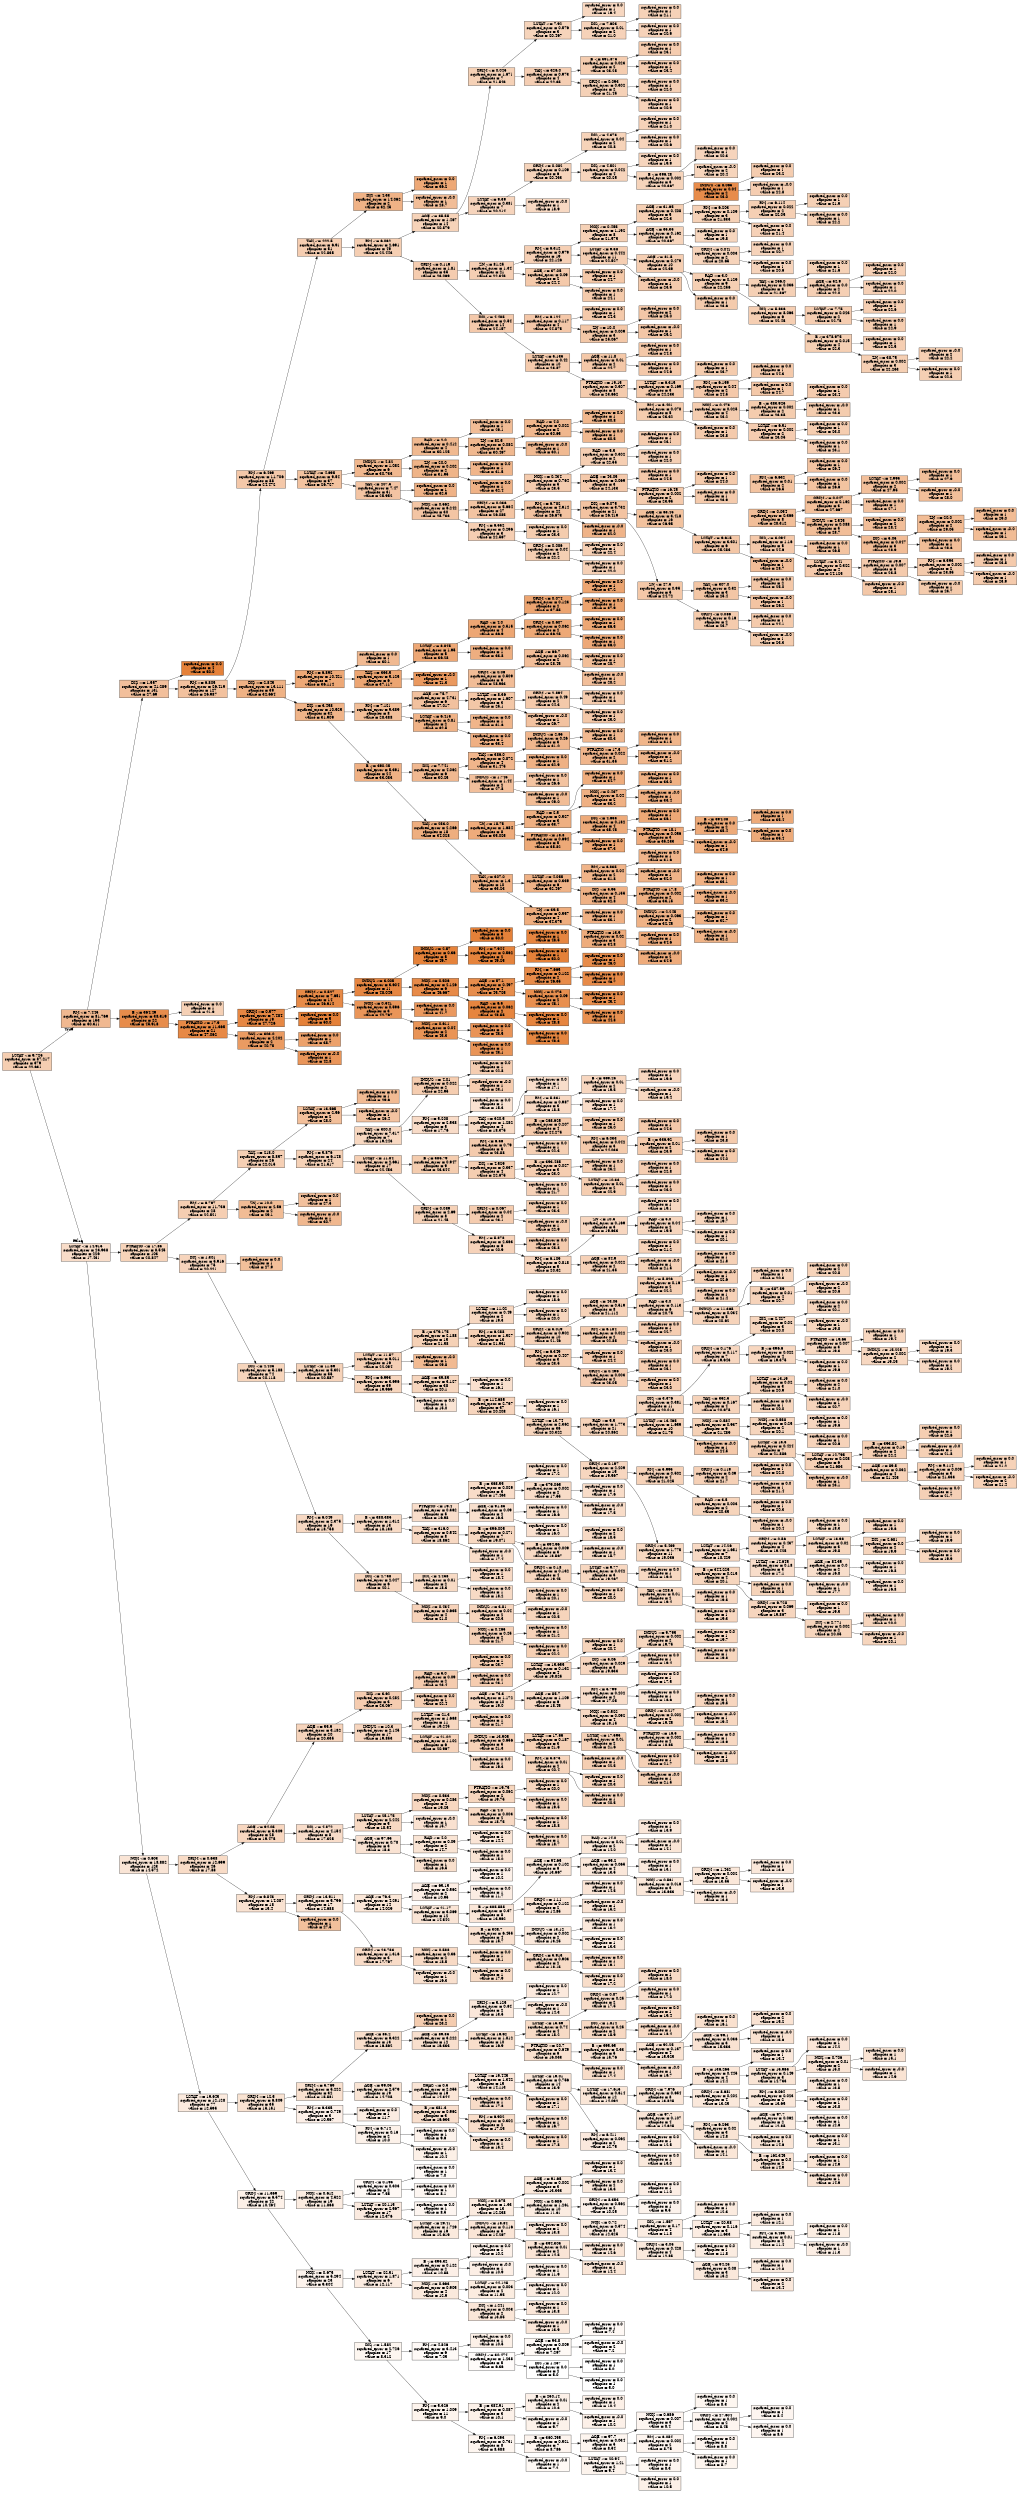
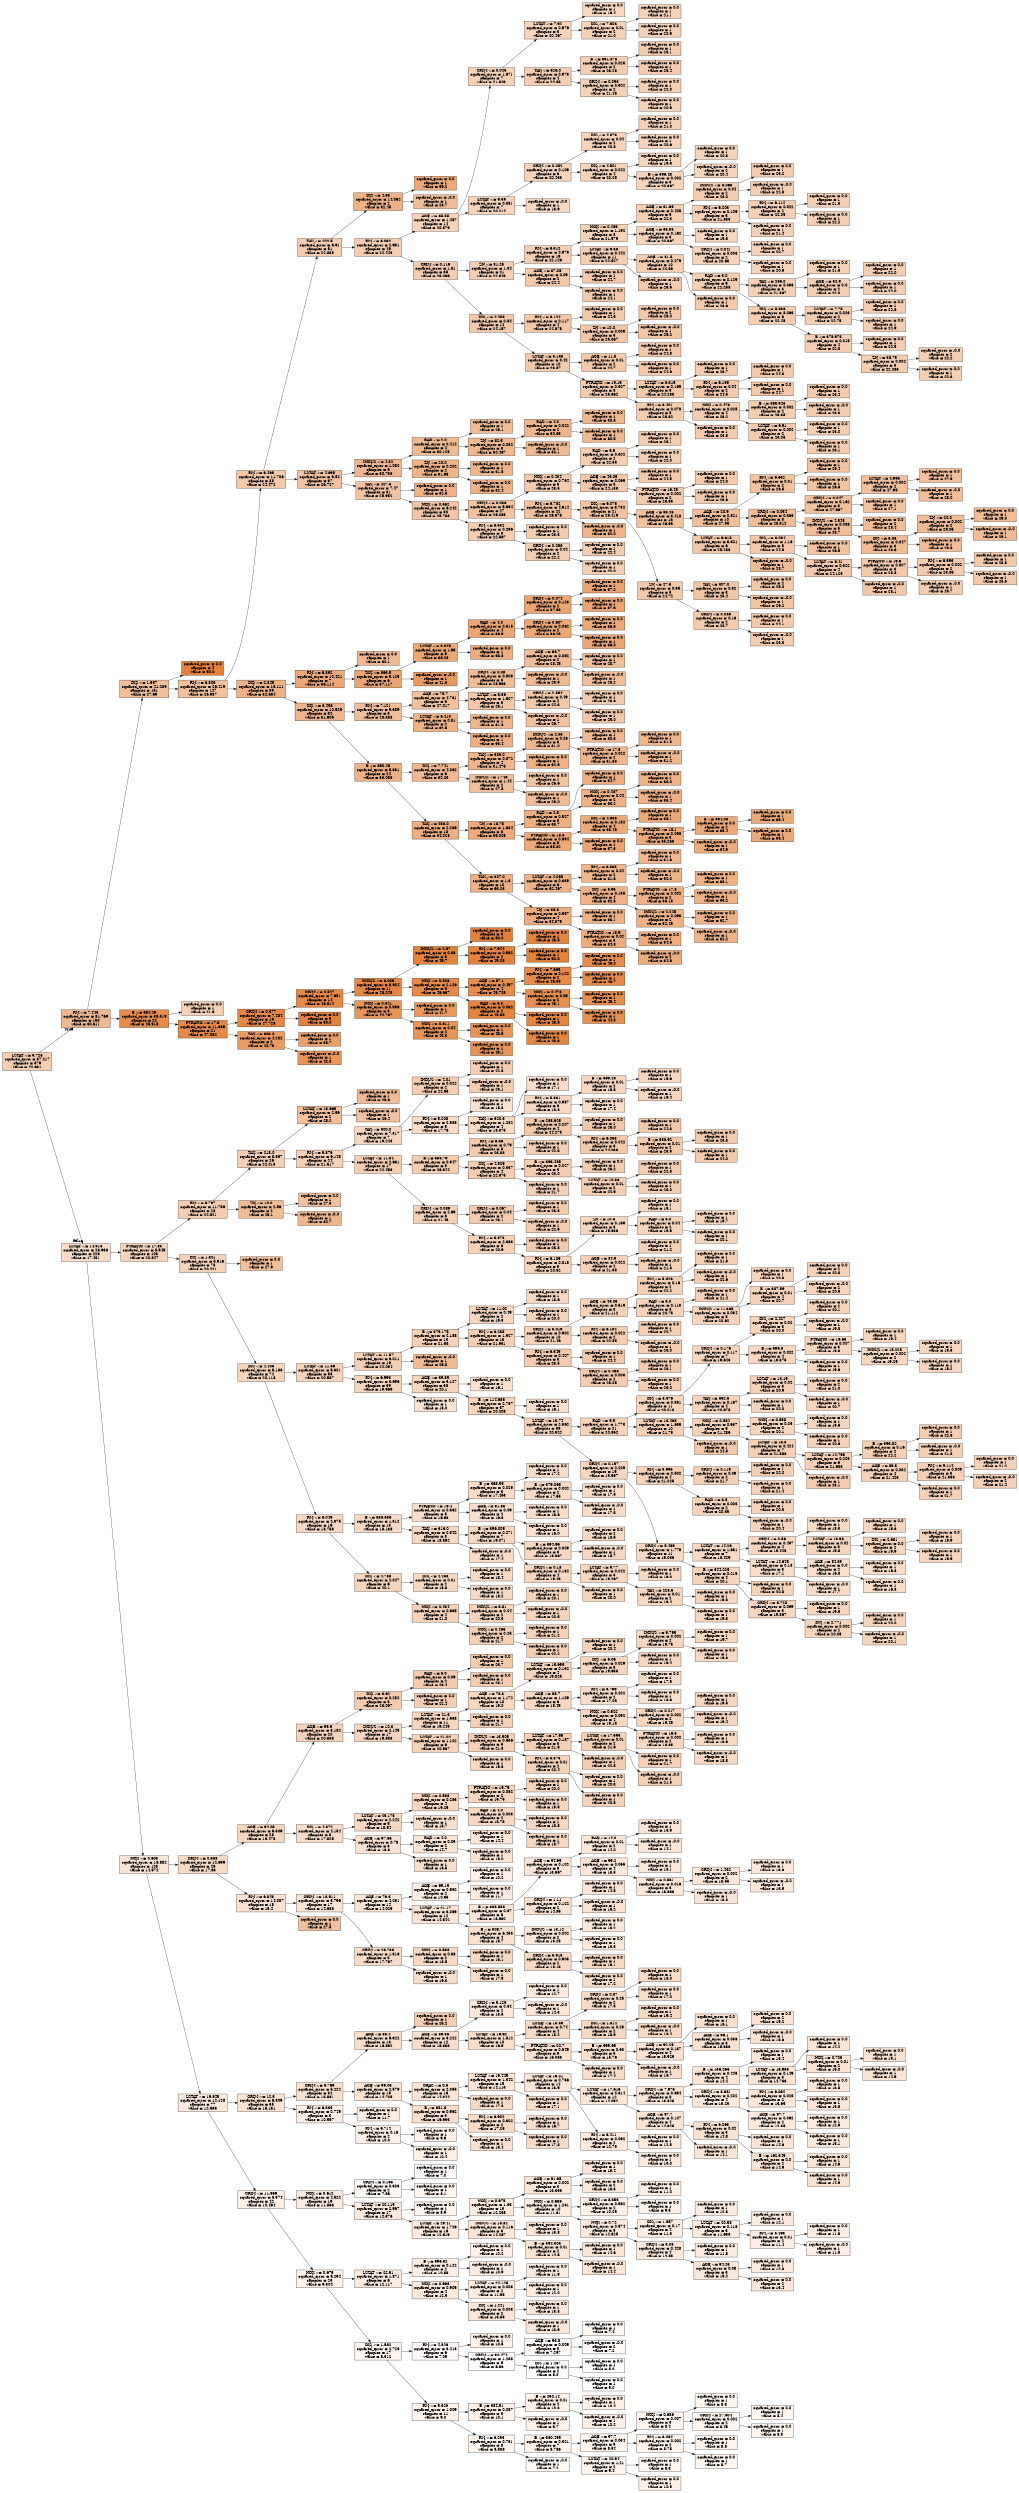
(716, 192) -> (716, 192)
none -> (716, 518)
none -> (548, 679)
